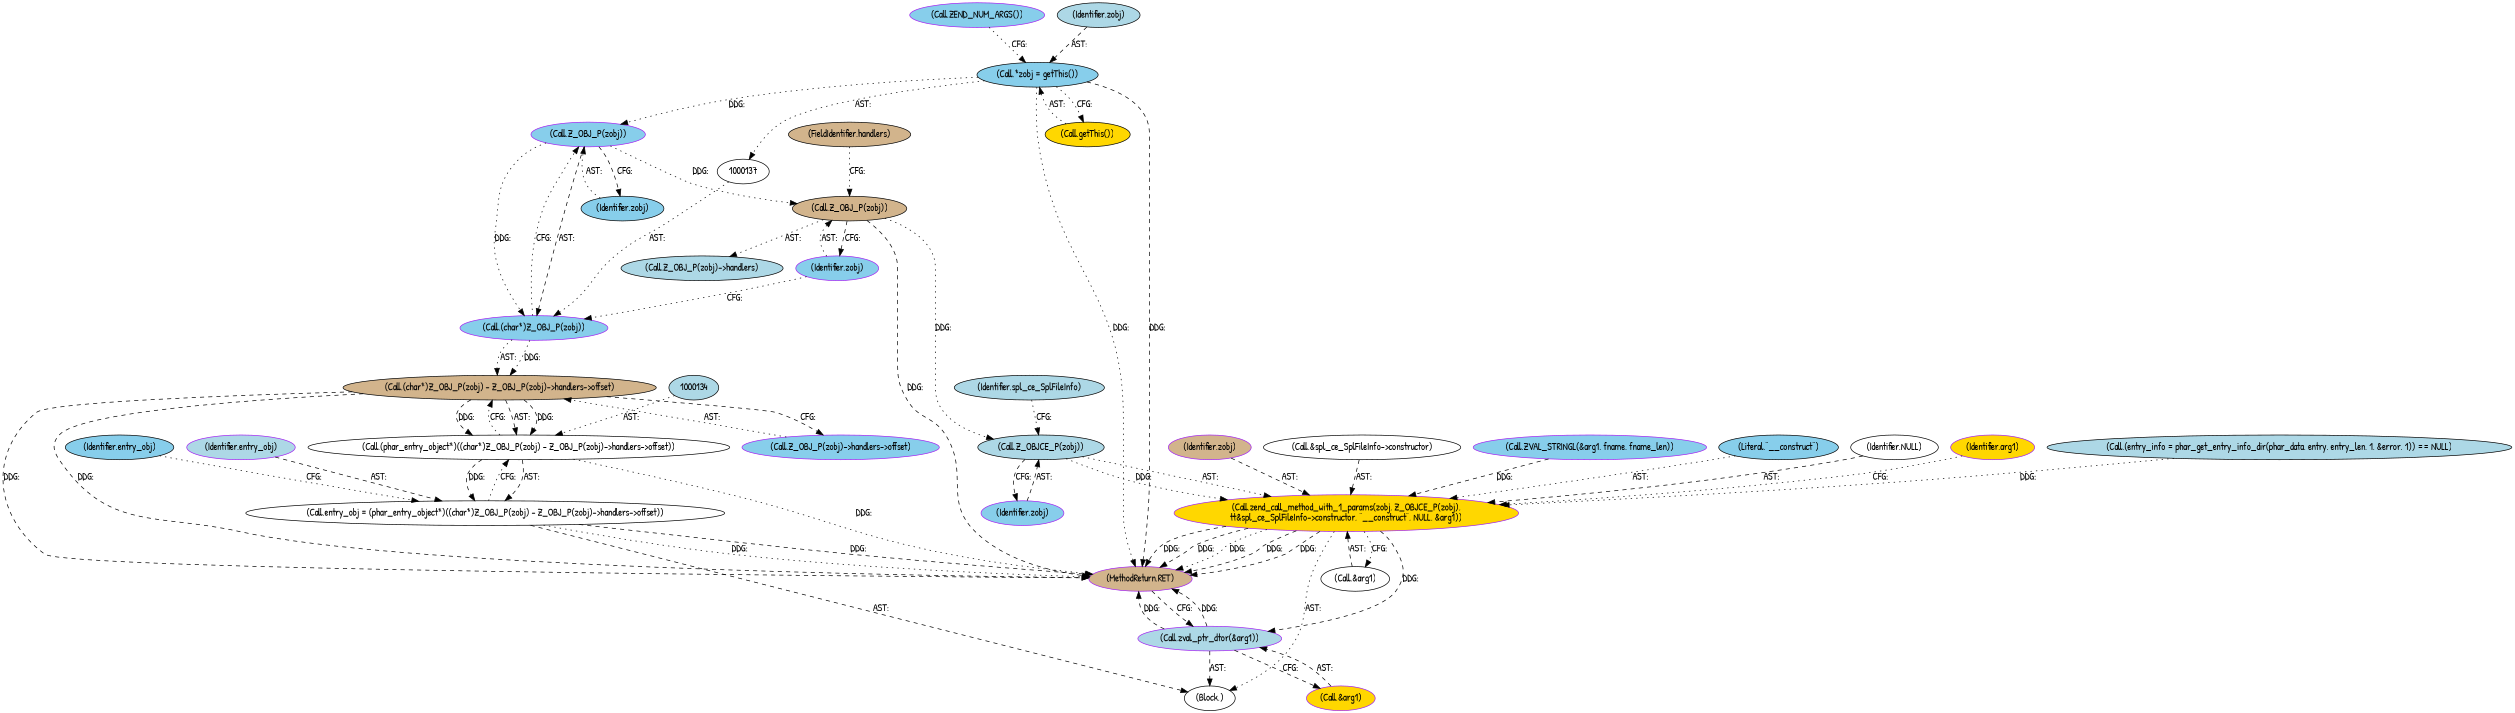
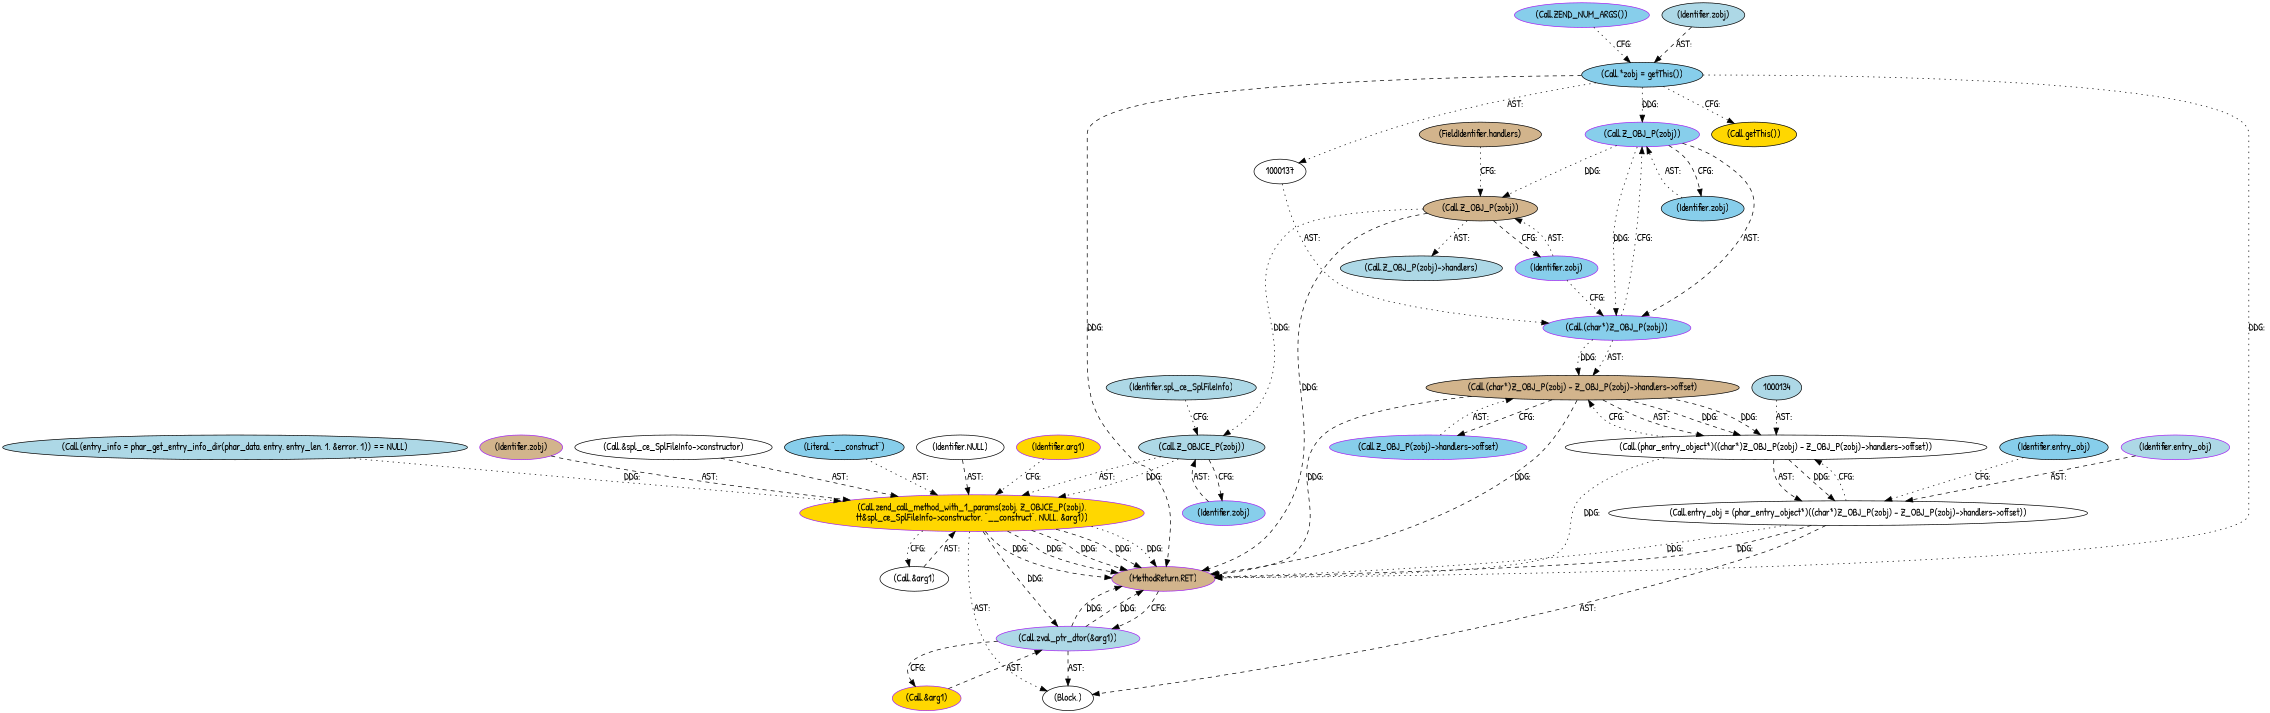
(1051, 111) -> none
(1590, 447) -> none
